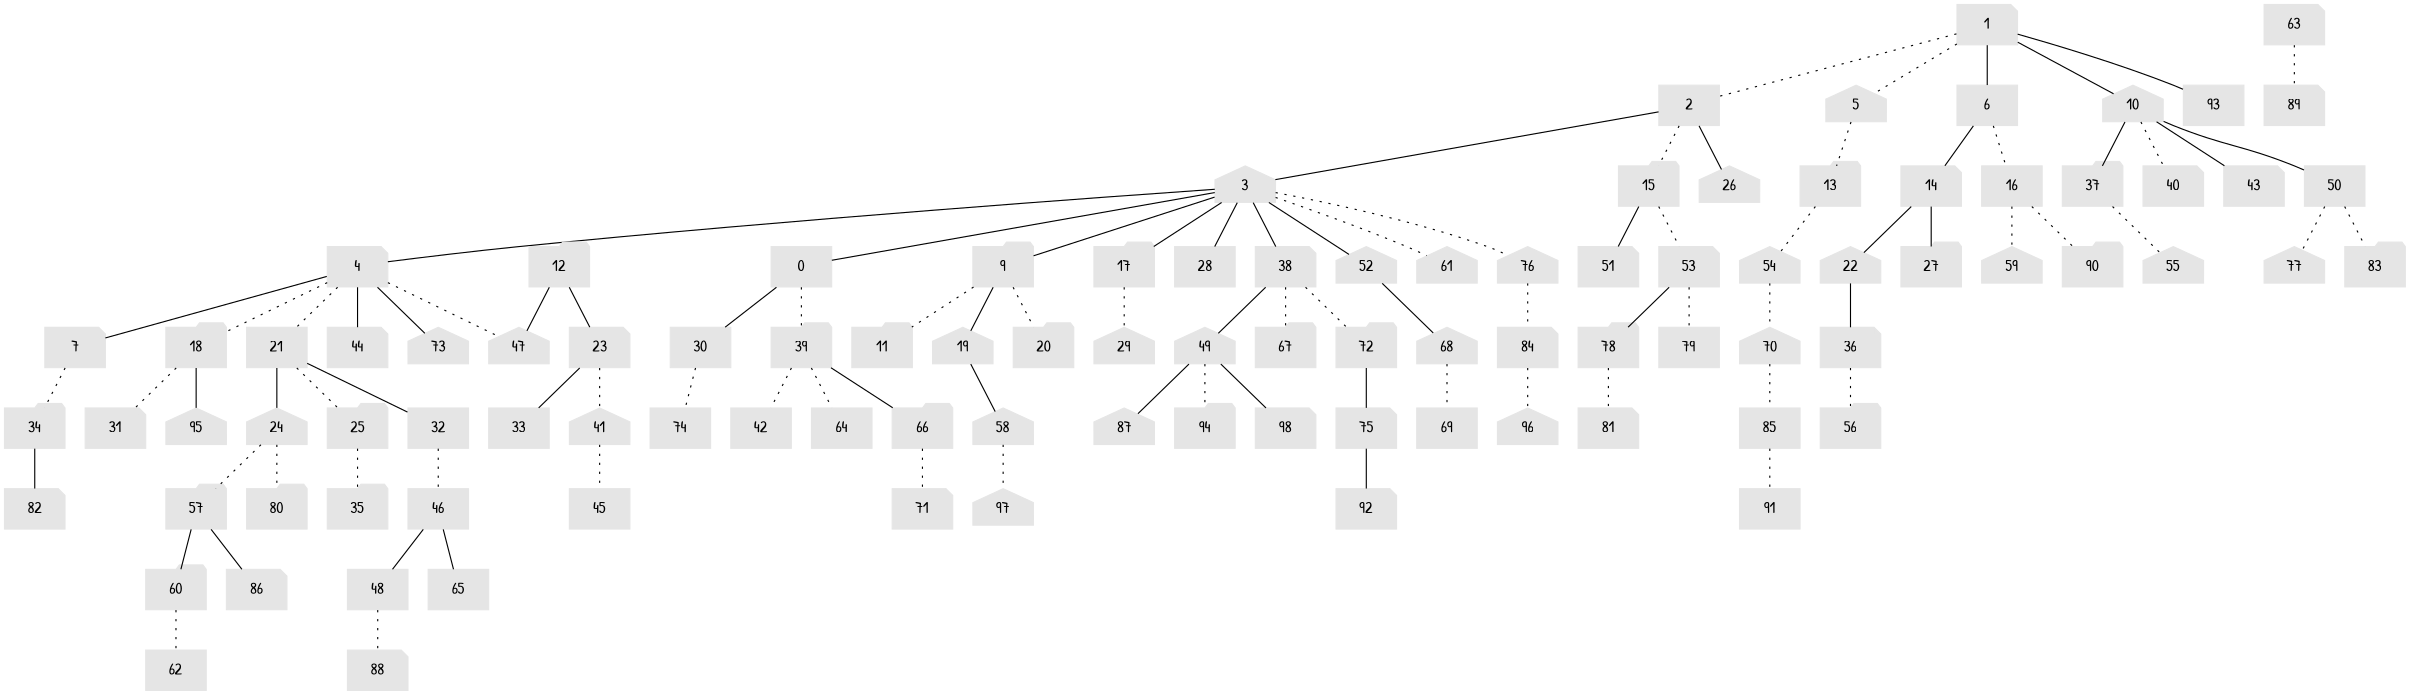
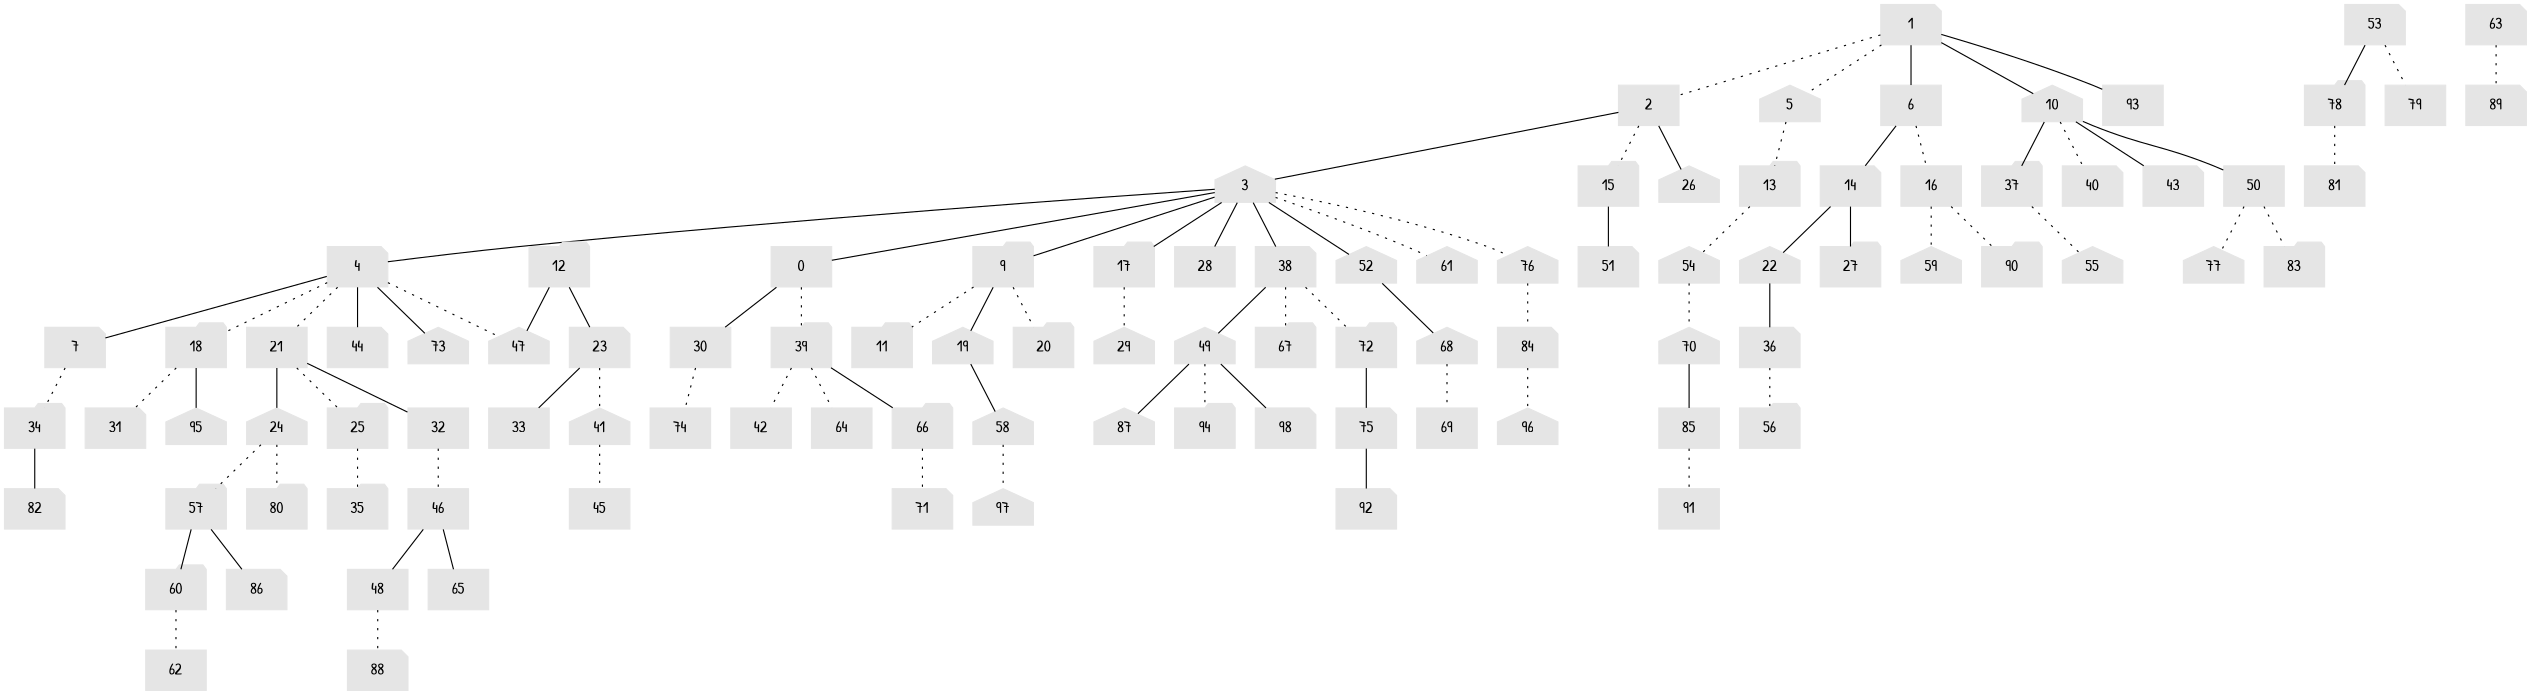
(1669, 227) -> none
(1770, 386) -> (1689, 386)
